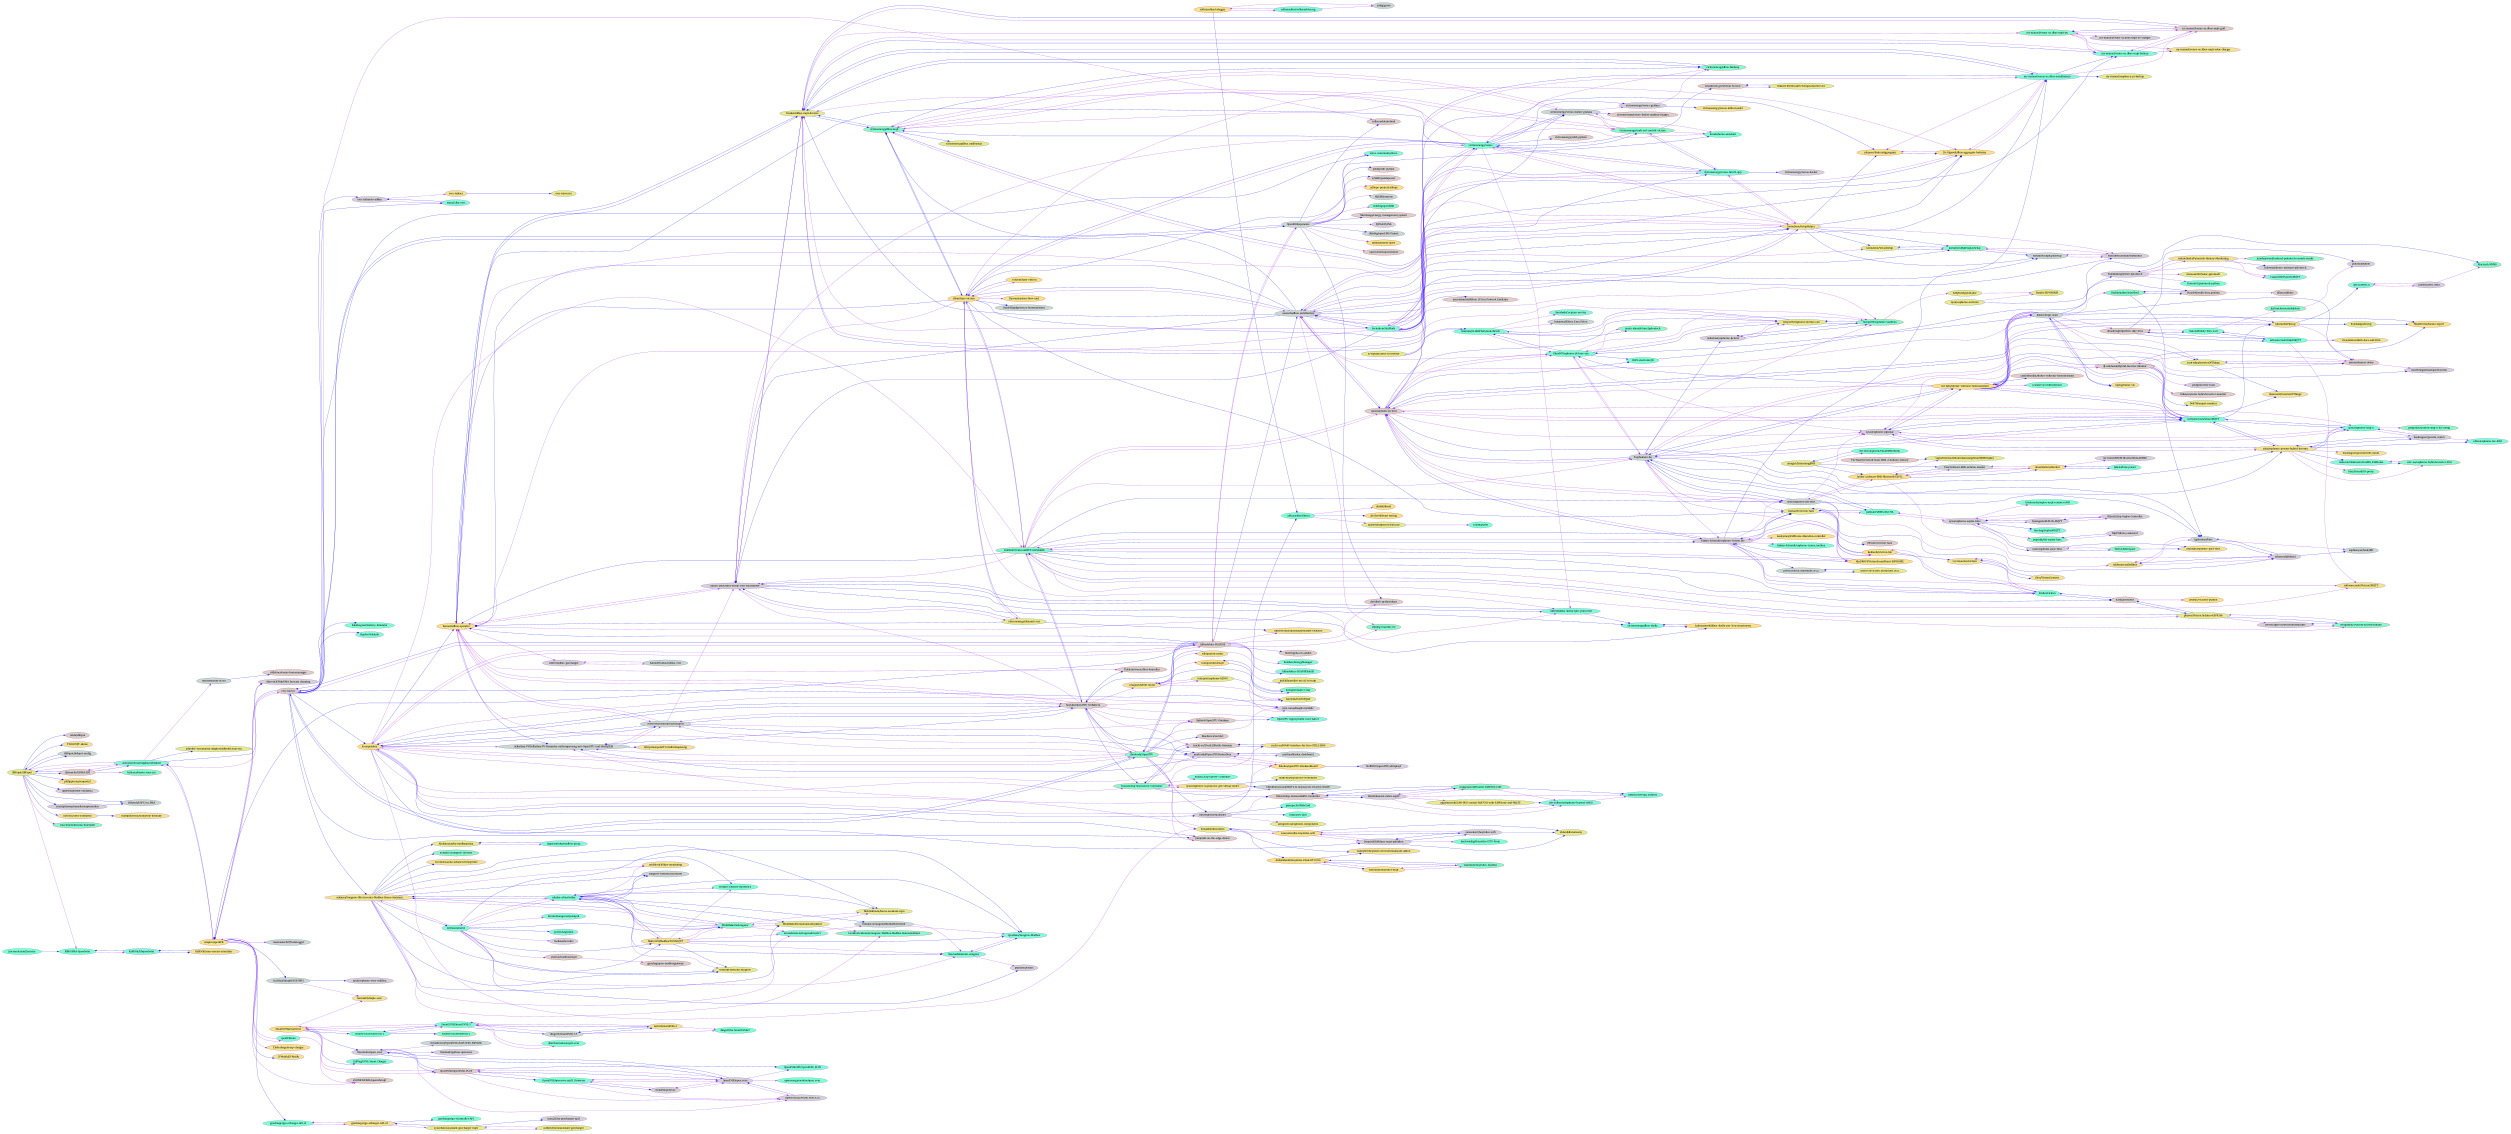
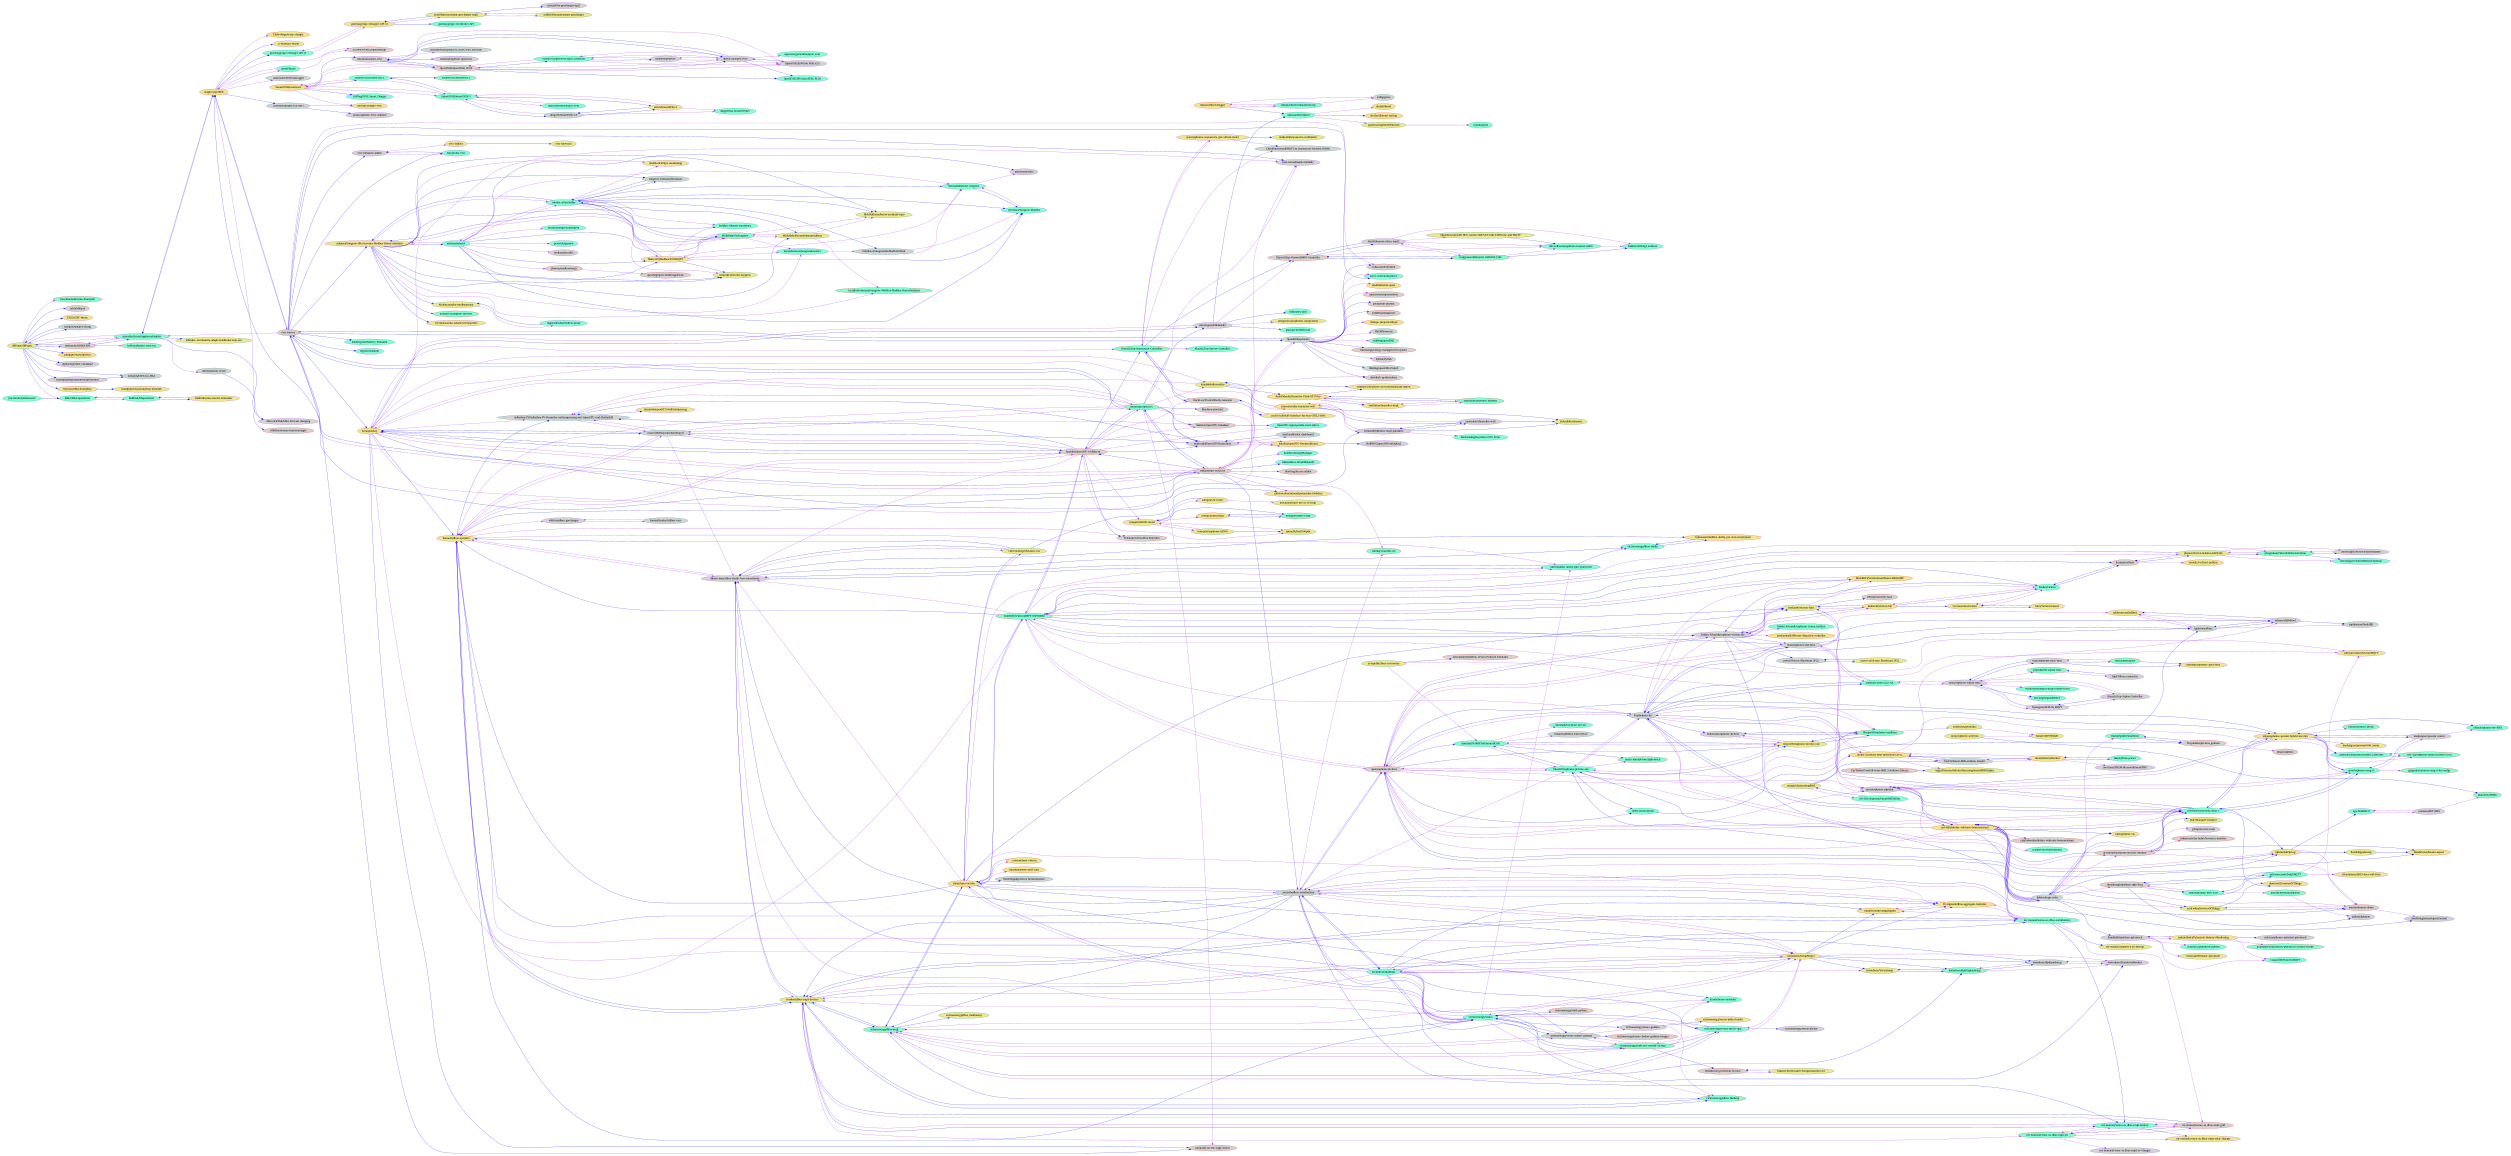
(1290, 113) -> (1303, 1023)
none -> (2361, 561)
